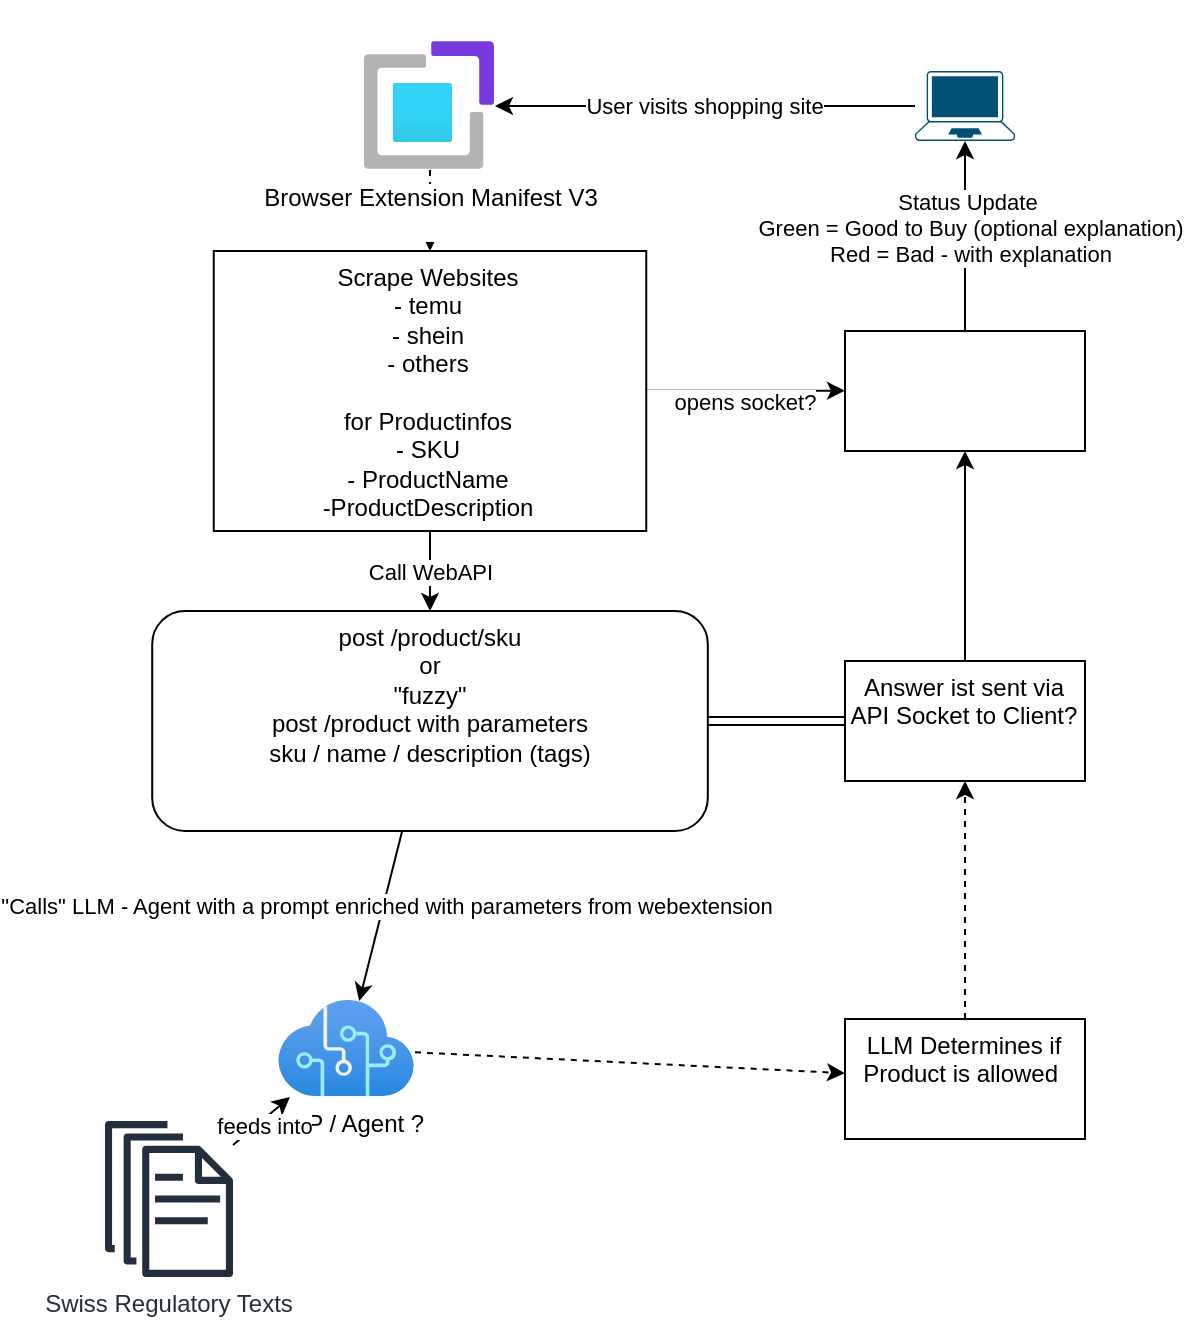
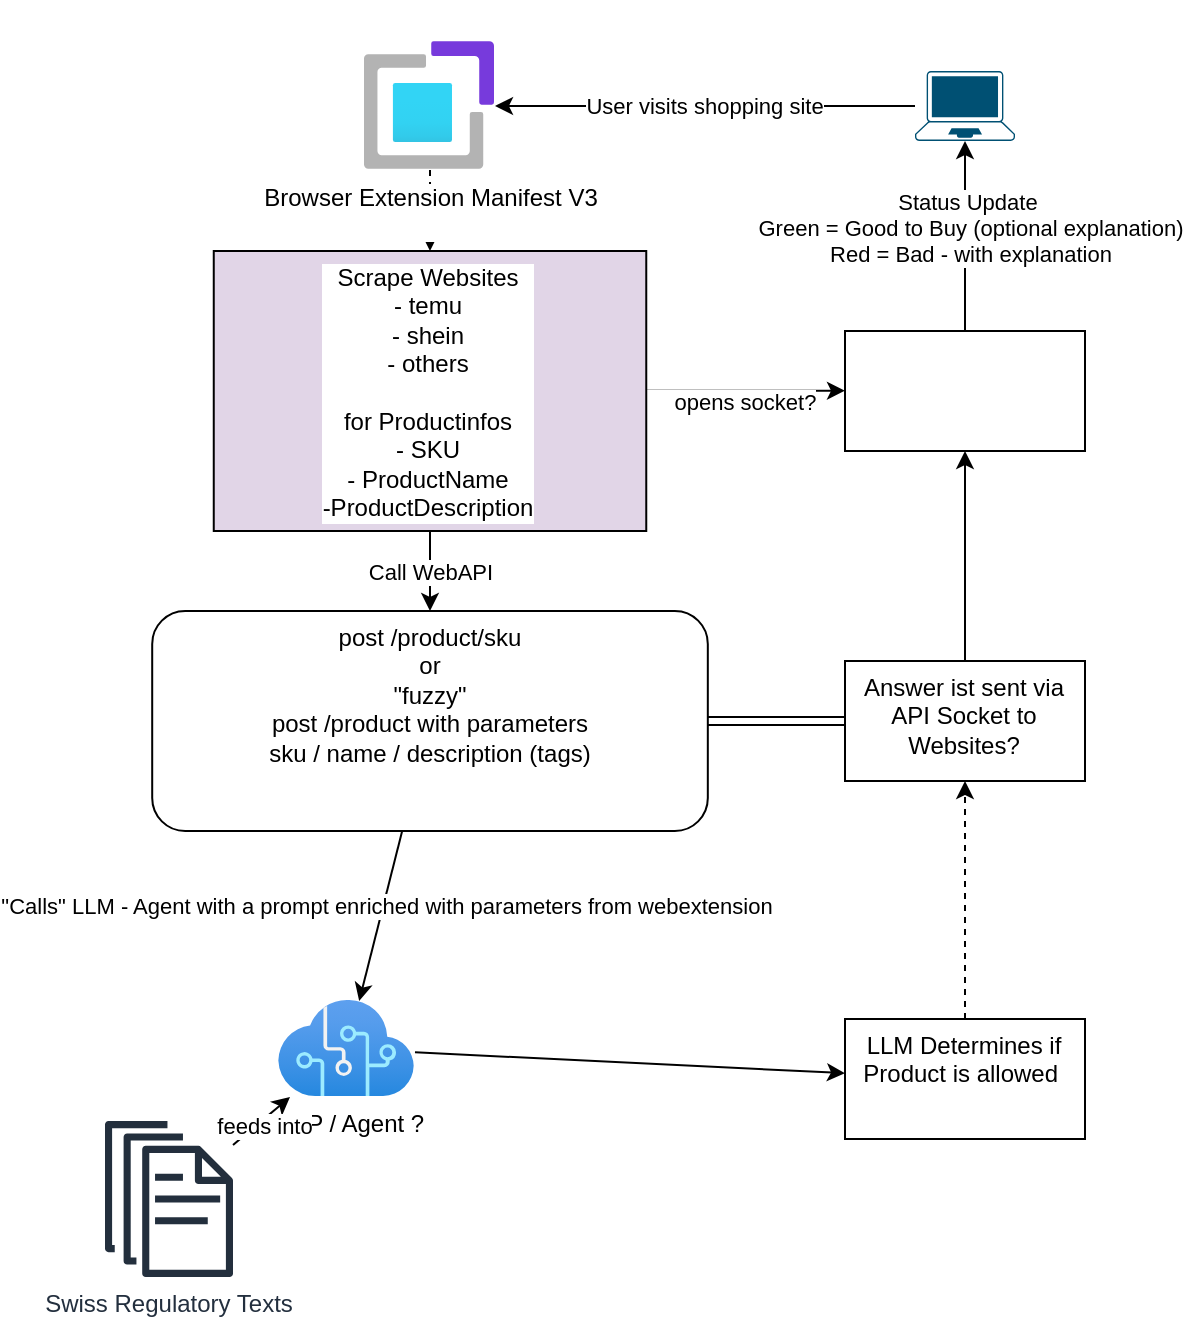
(430, 391) -> (430, 391)
(965, 718) -> (965, 718)
(625, 1063) -> (625, 1063)
